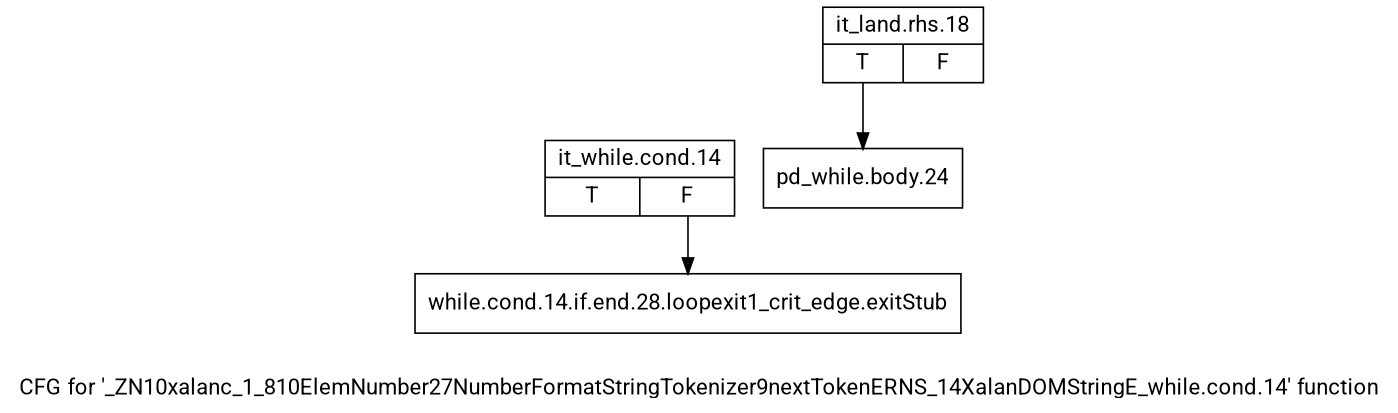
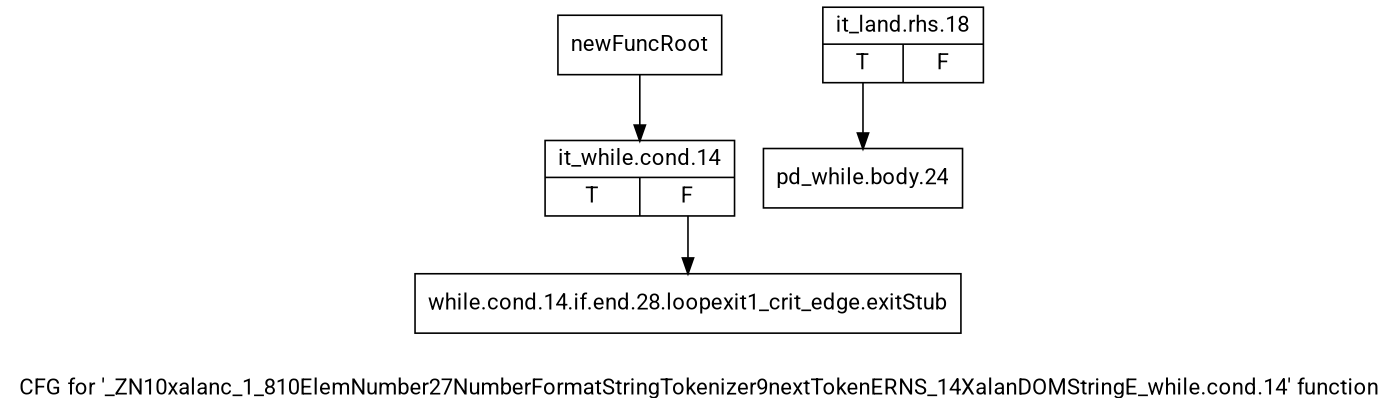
none -> (640, 45)
